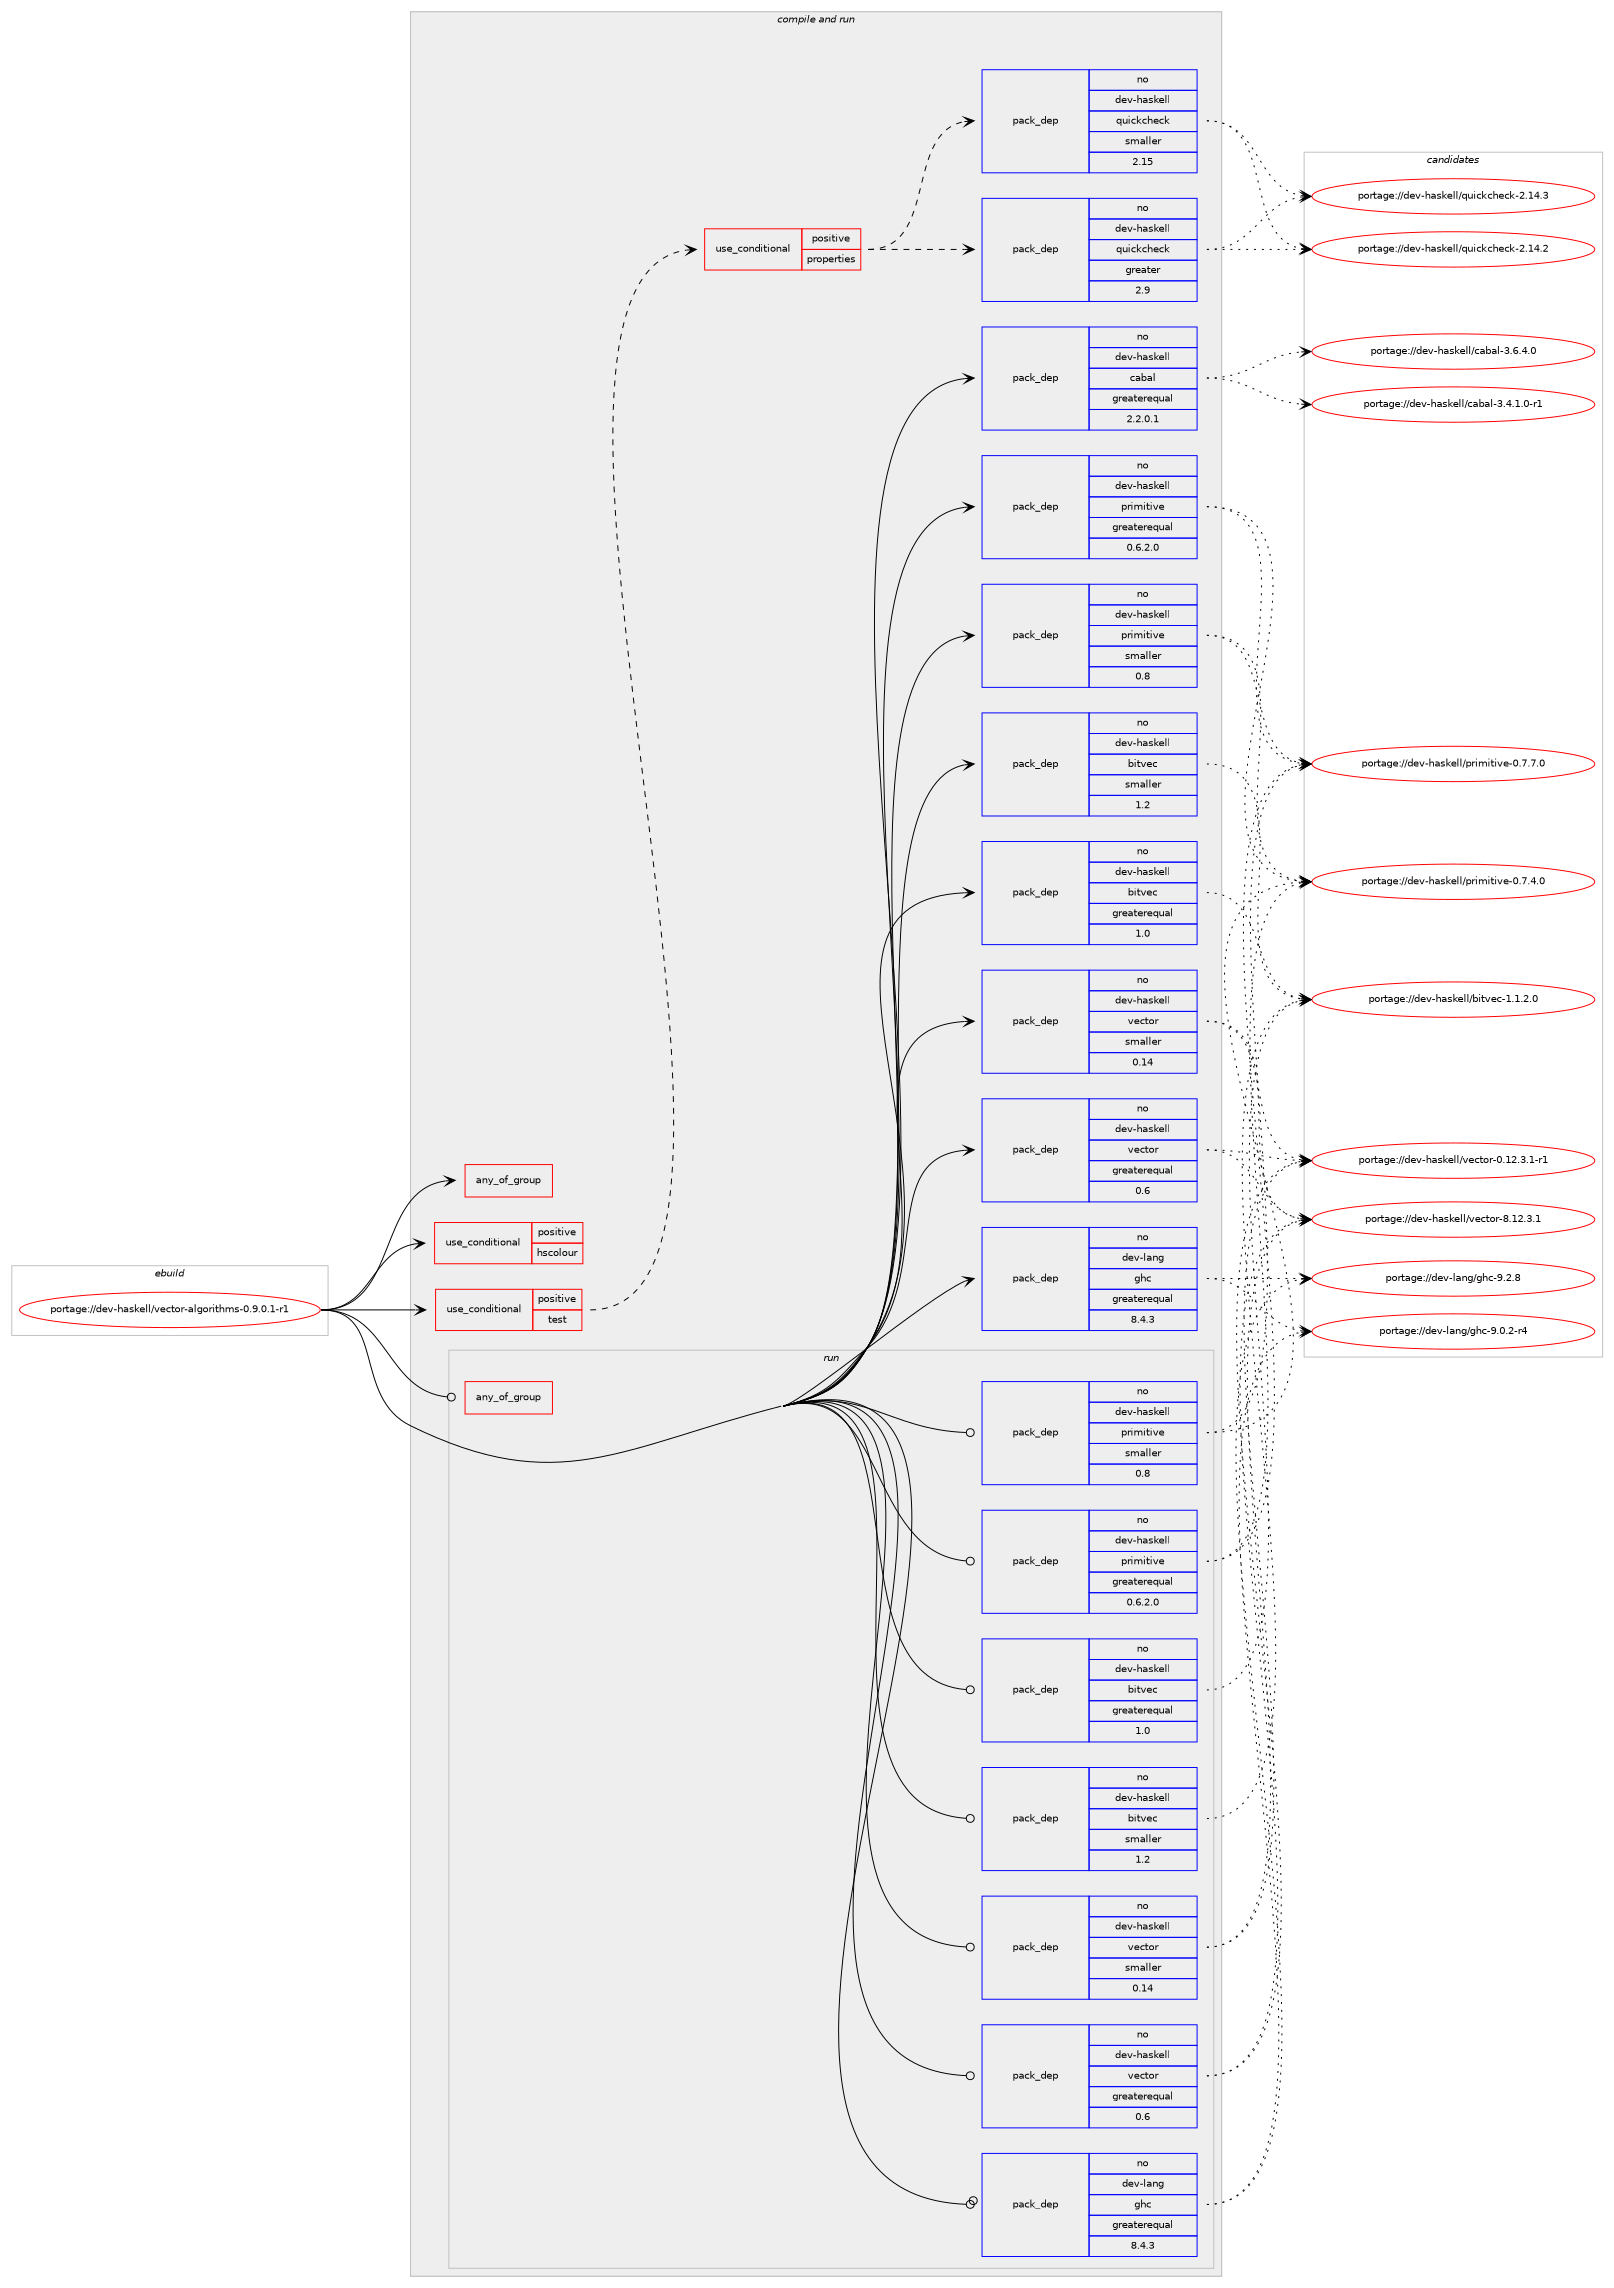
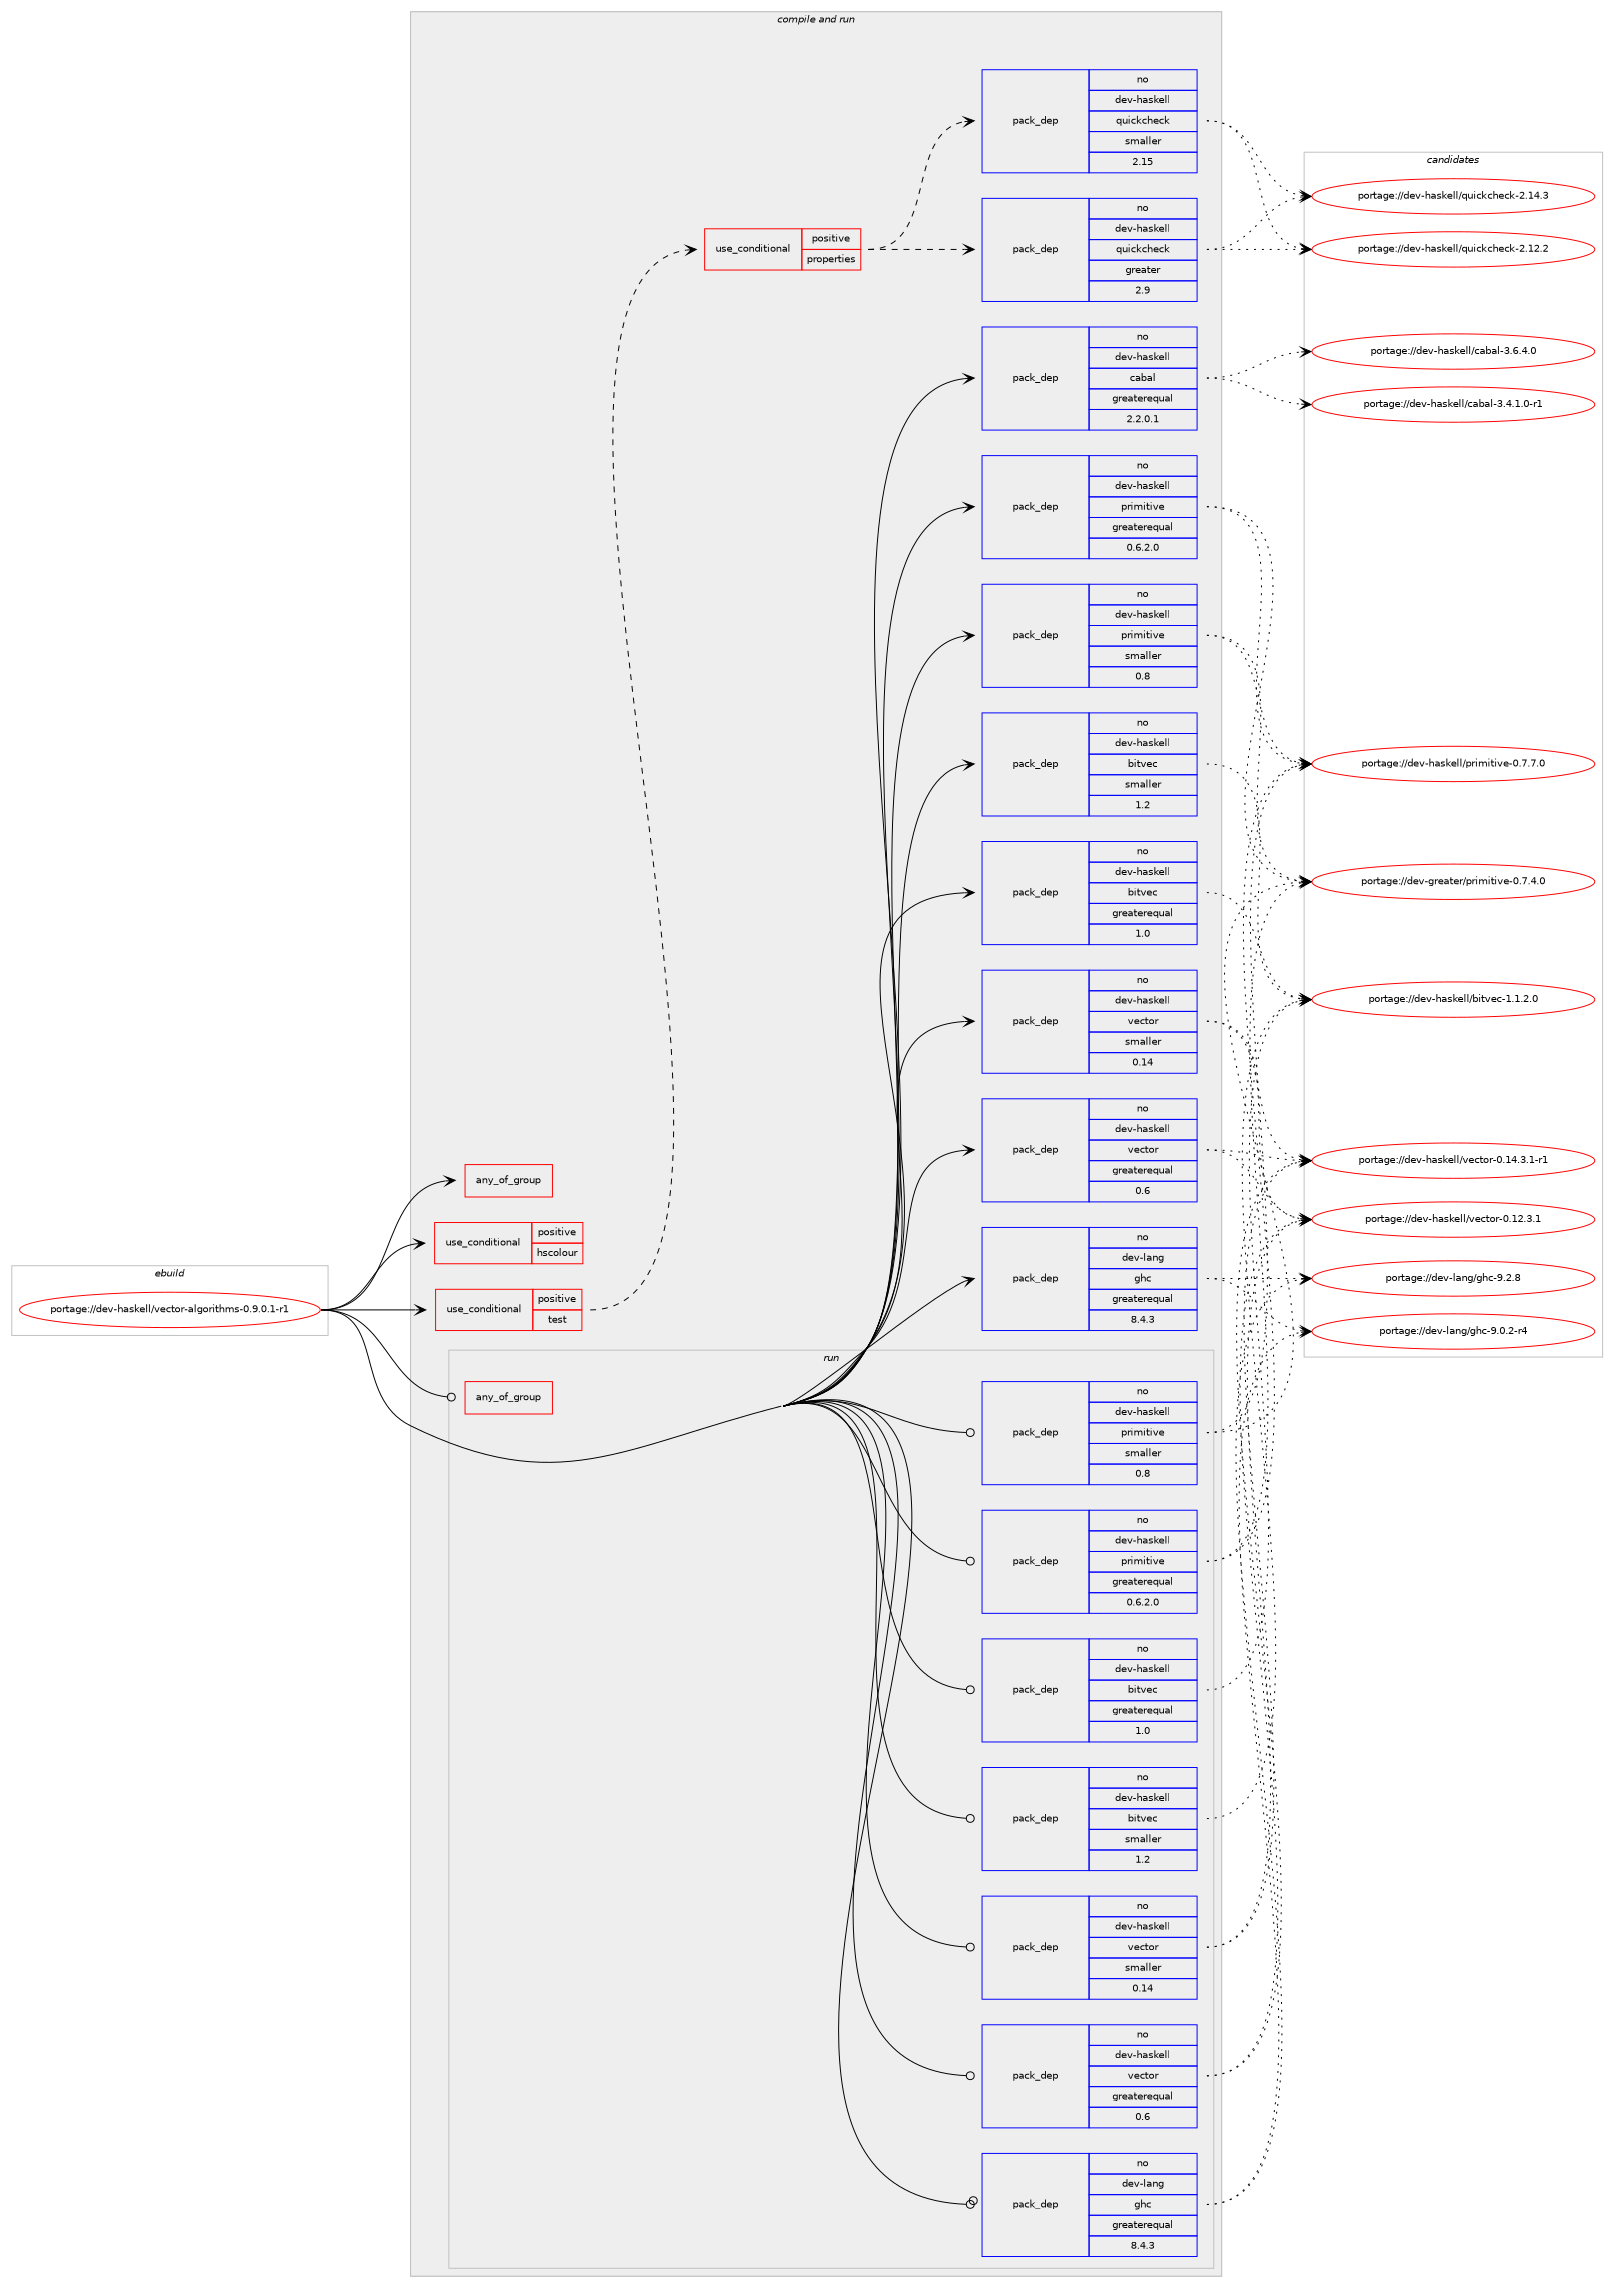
(1453, 249) -> (1453, 249)
(1453, 882) -> (1453, 882)
(1453, 1161) -> (1453, 1161)
(1453, 1220) -> (1453, 1220)
